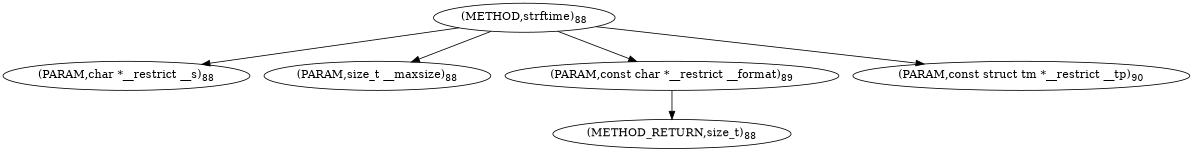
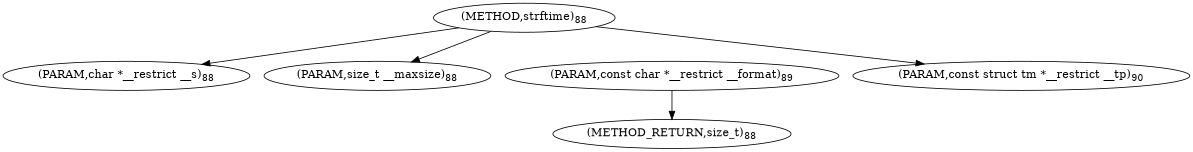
(593, 45) -> none
